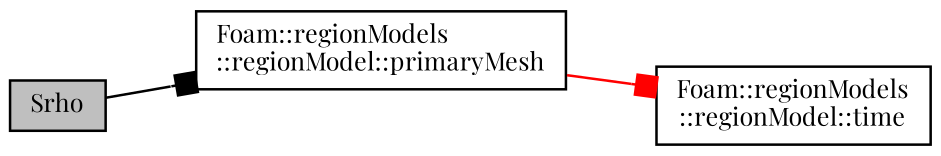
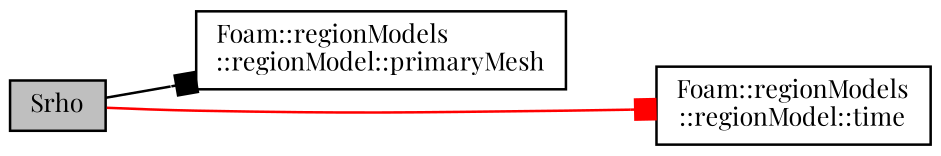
(599, 80) -> (369, 112)
